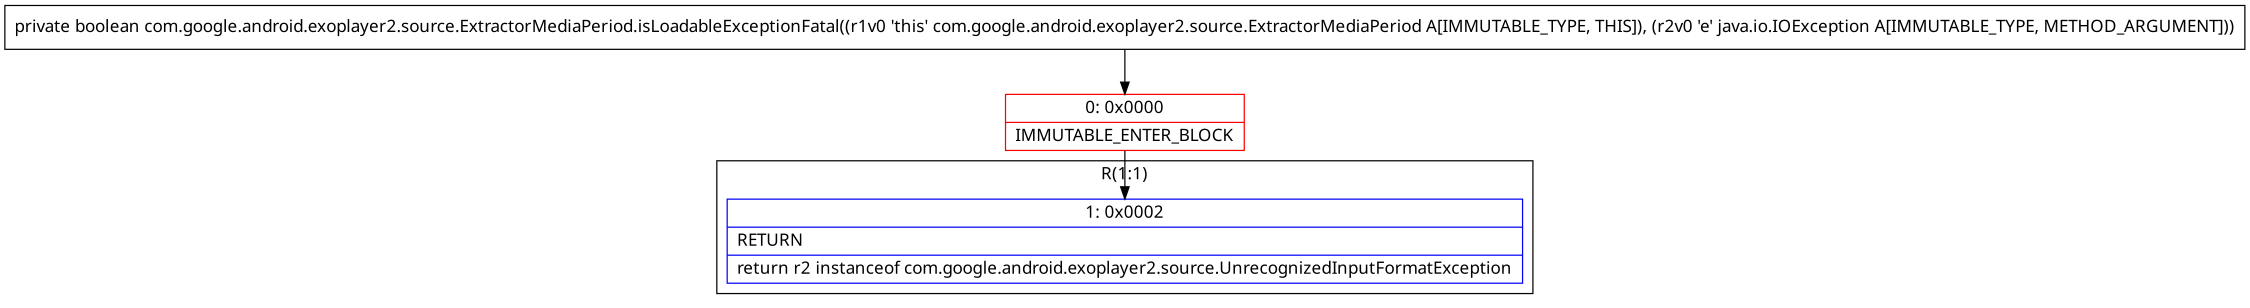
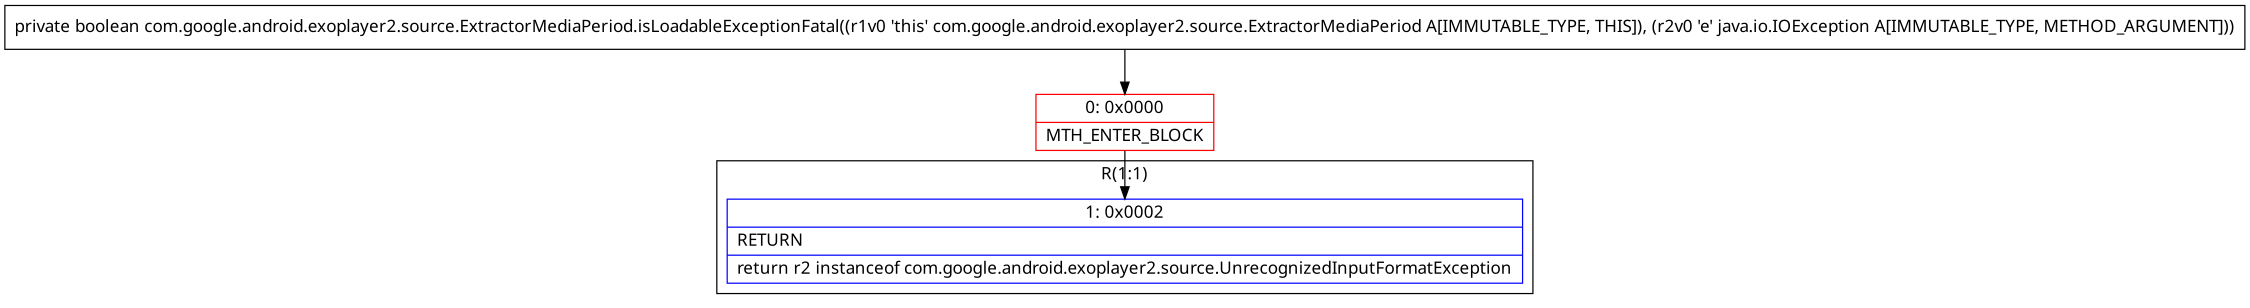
(1125, 136) -> (1125, 136)
